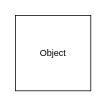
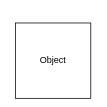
(53, 53) -> (53, 60)
